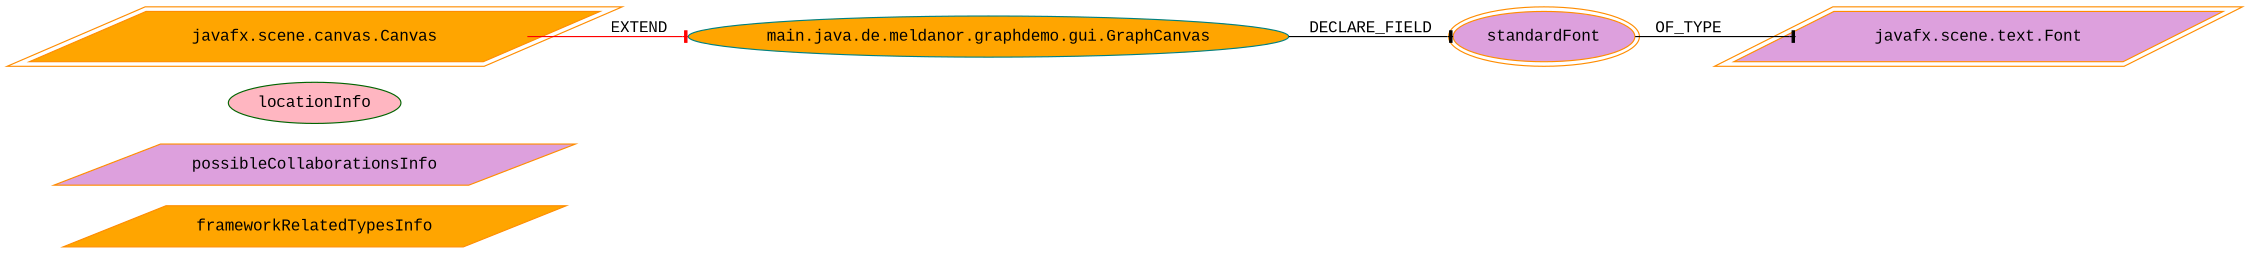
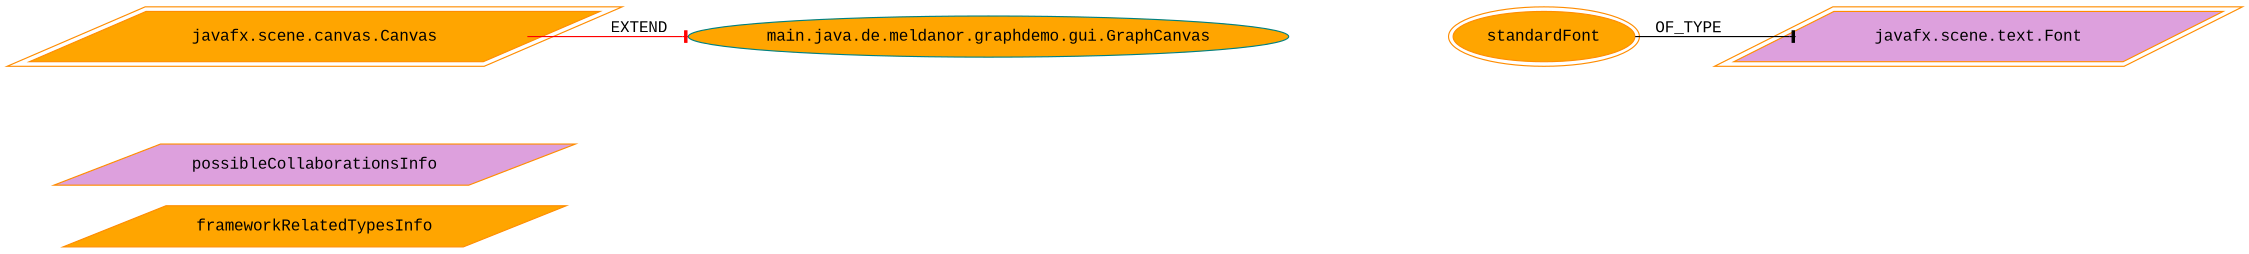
(1368, 37) -> none
(1544, 37) -> (1544, 37)
(315, 103) -> none
